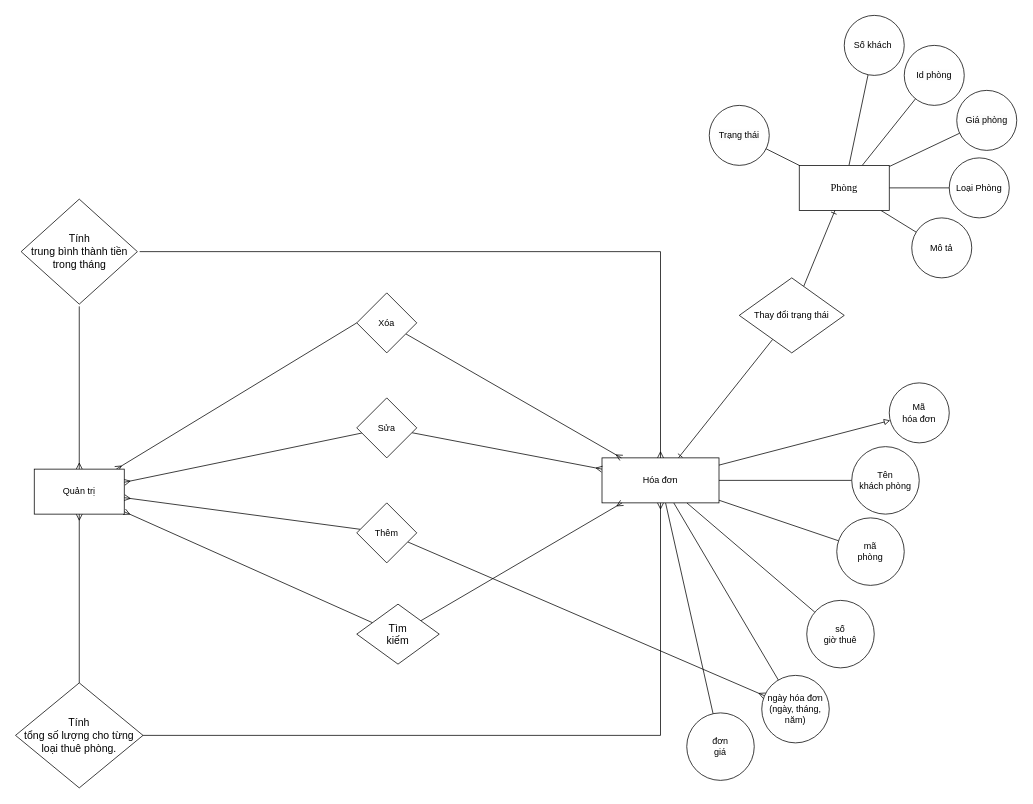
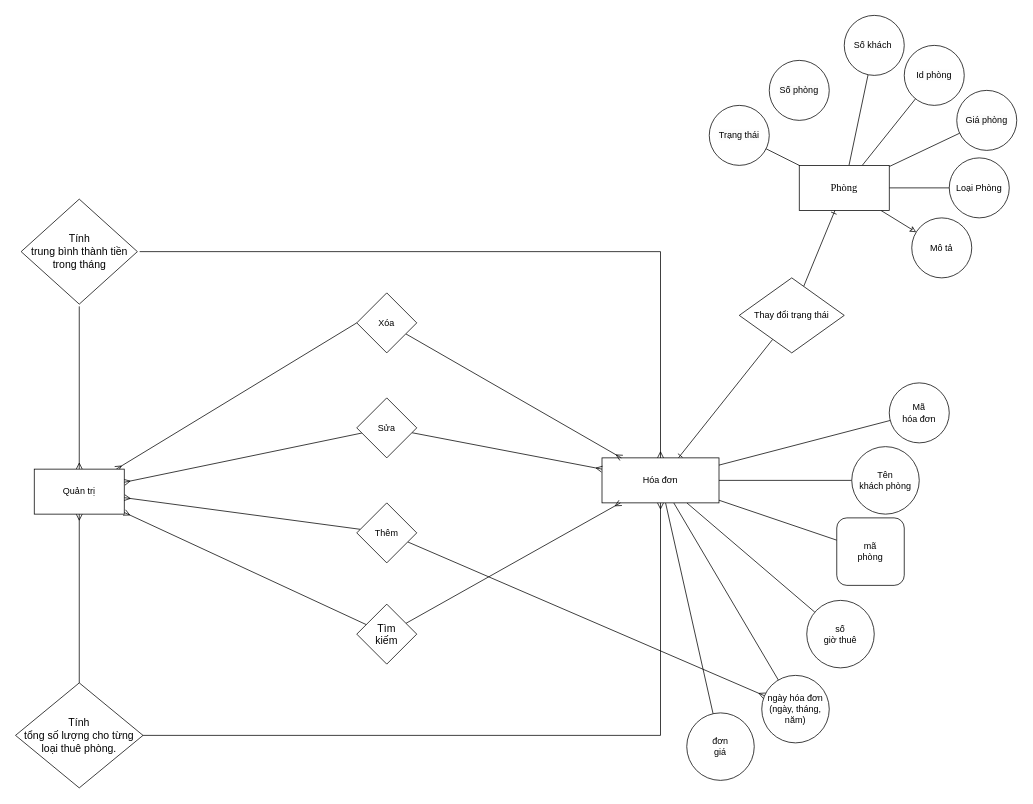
none -> (799, 90)
(912, 229) -> (910, 229)
(883, 422) -> (886, 421)
(870, 552) -> (870, 552)
(398, 634) -> (387, 634)
